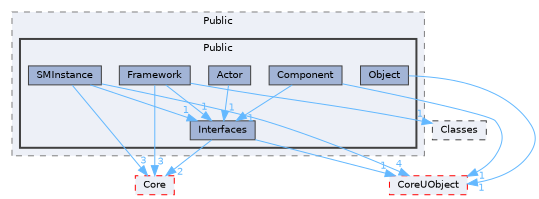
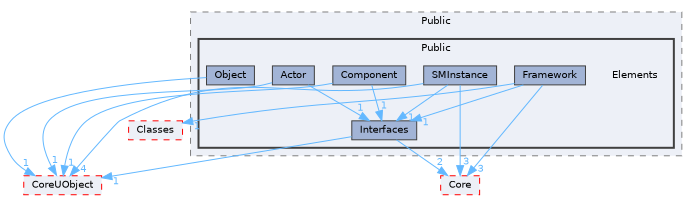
none -> (635, 75)
none -> (134, 95)
(459, 130) -> (156, 130)
